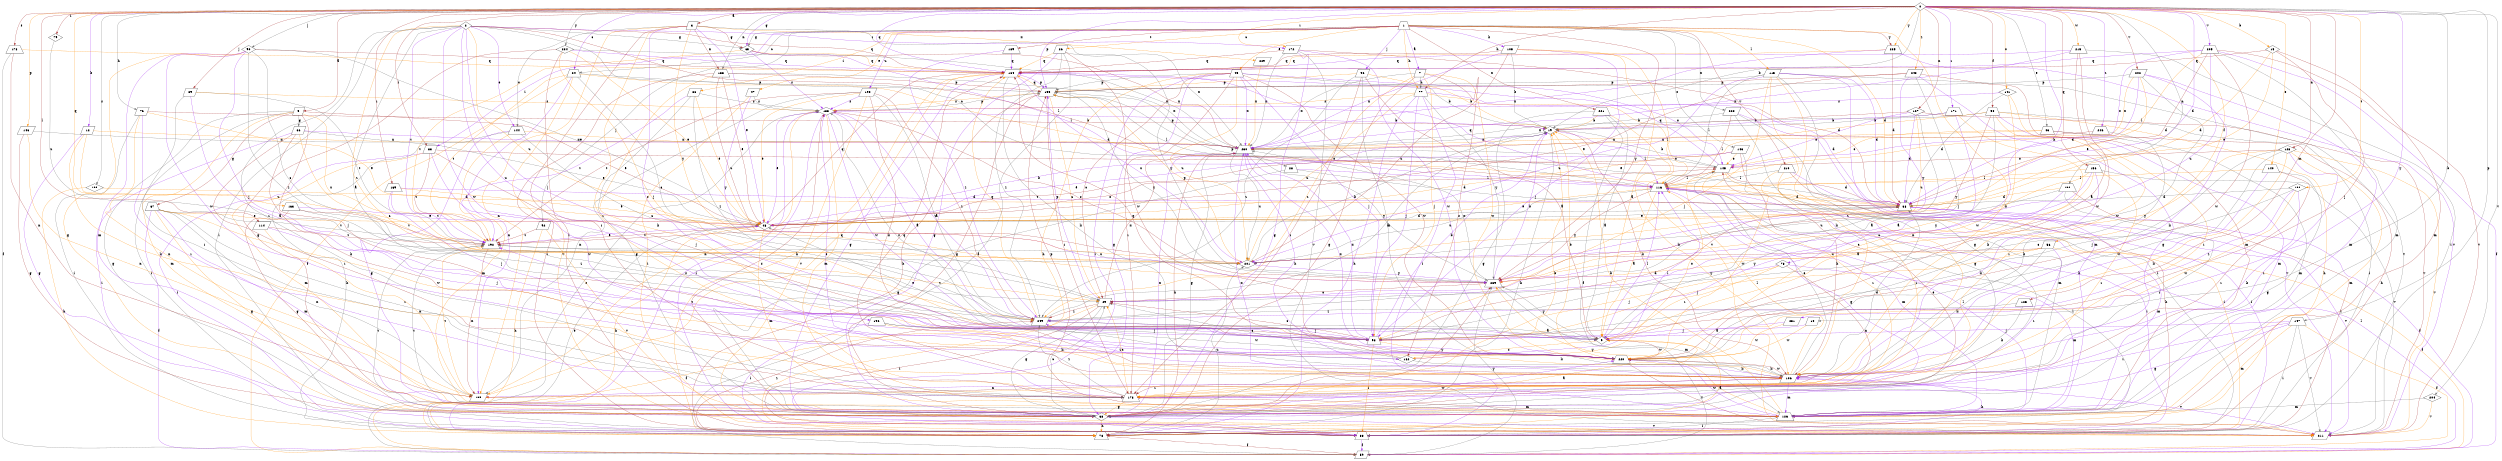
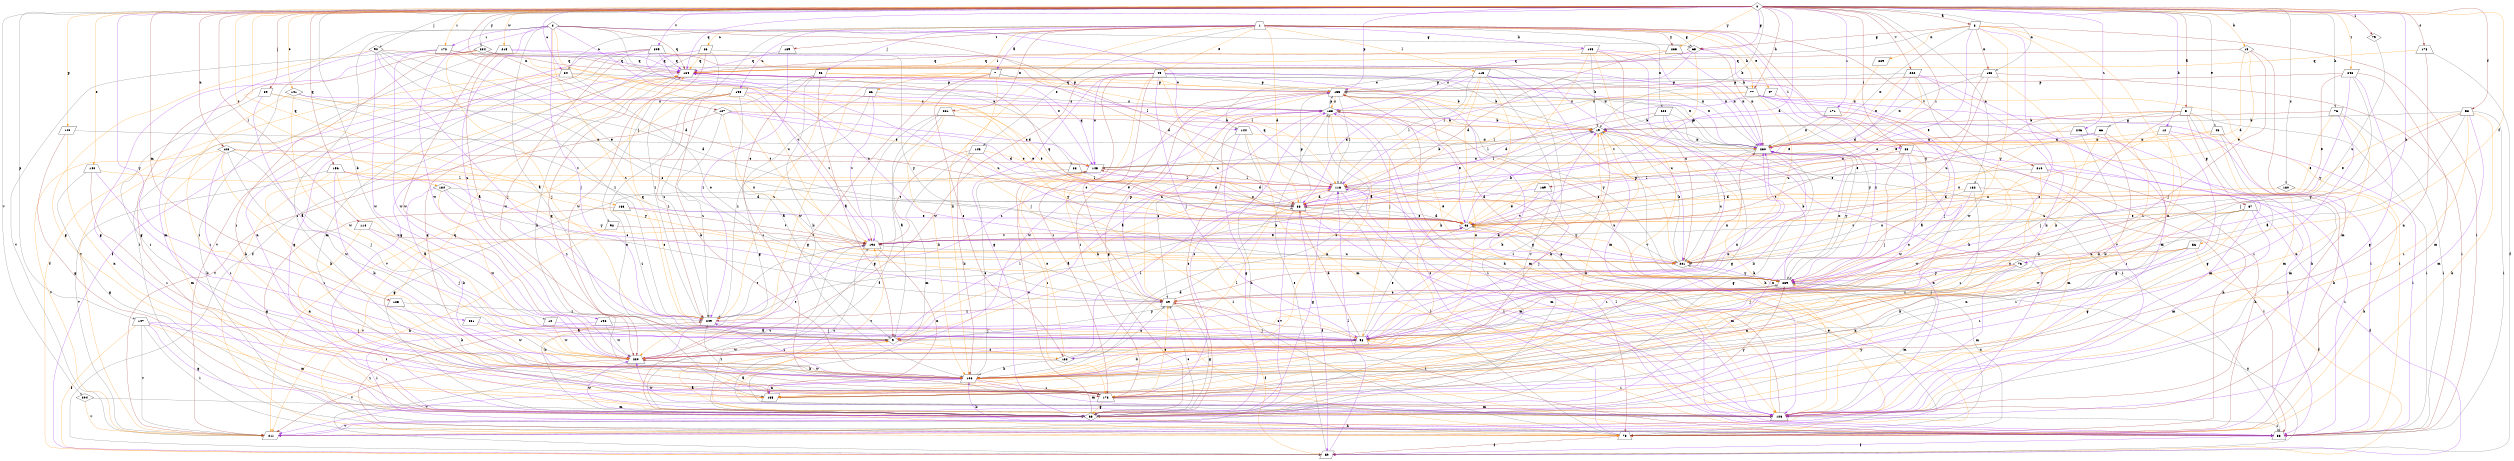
none -> (1308, 231)
none -> (2145, 307)
(364, 420) -> (2415, 251)
